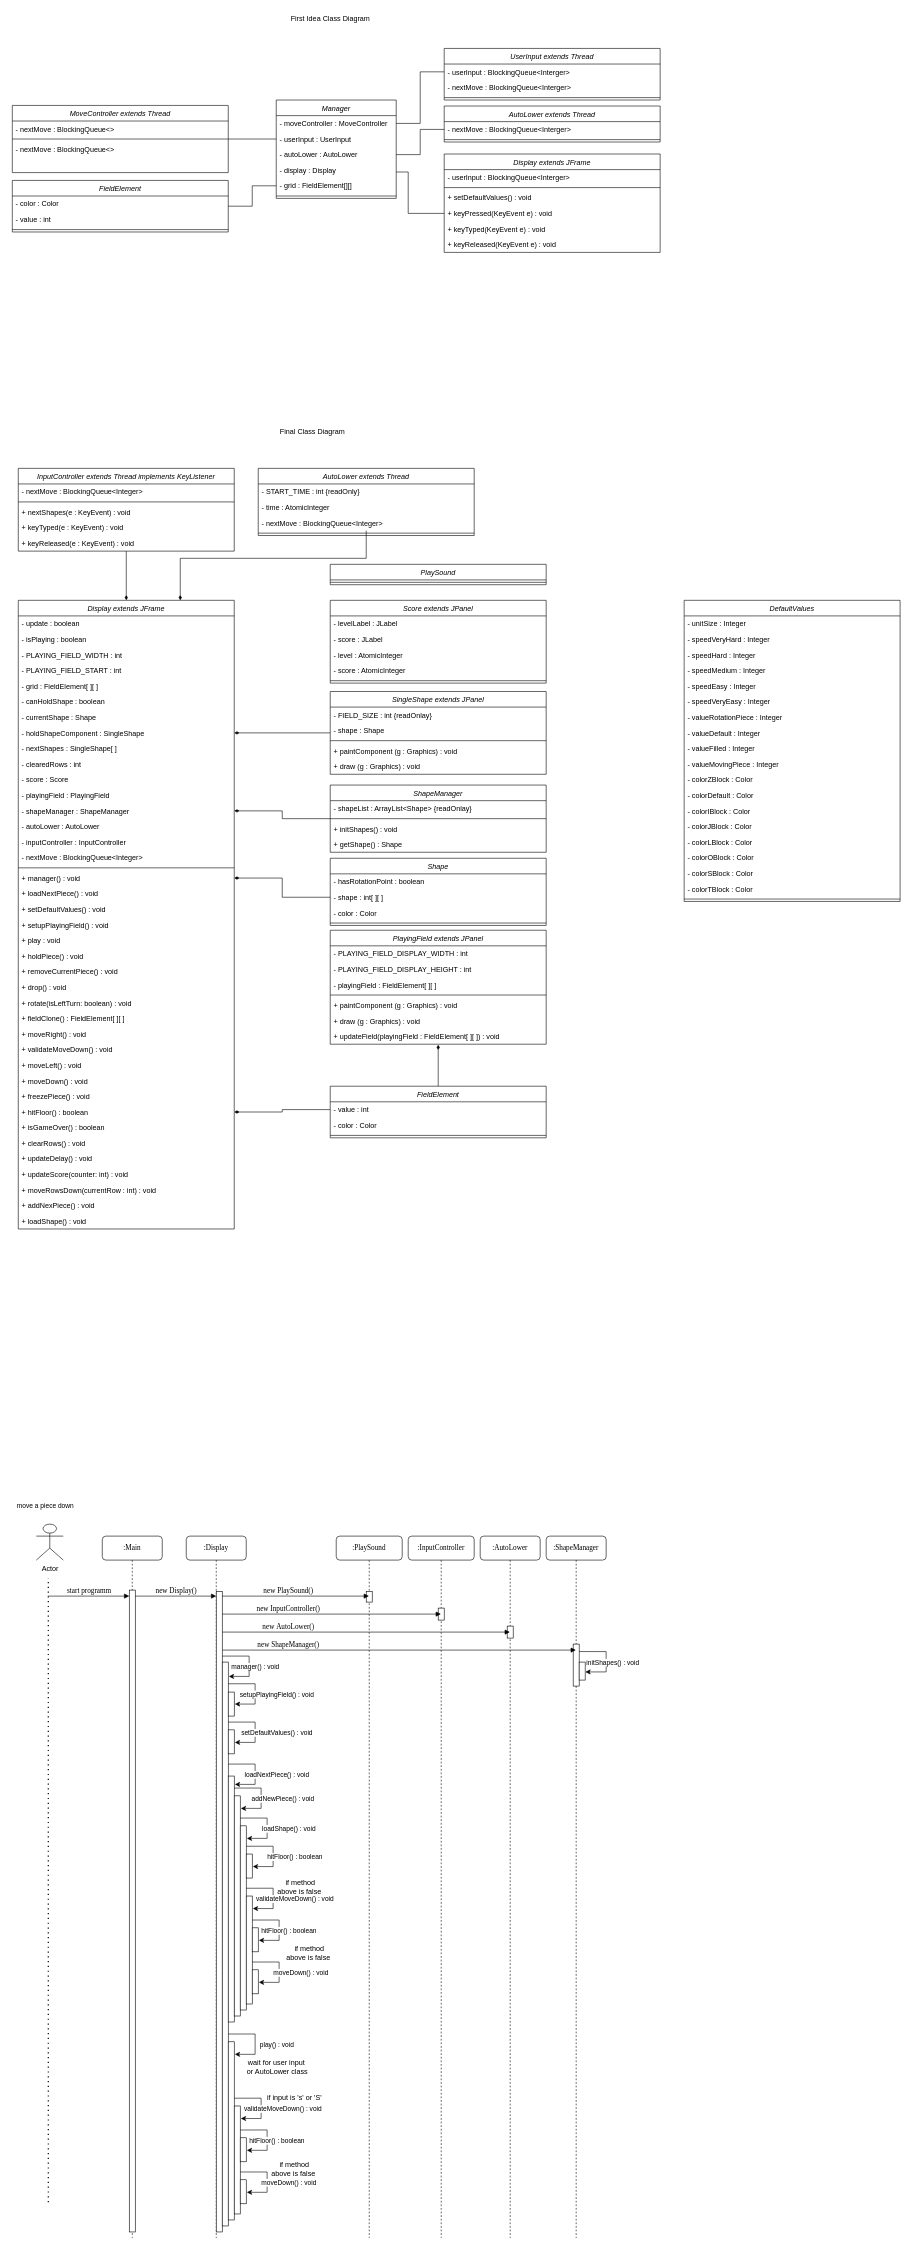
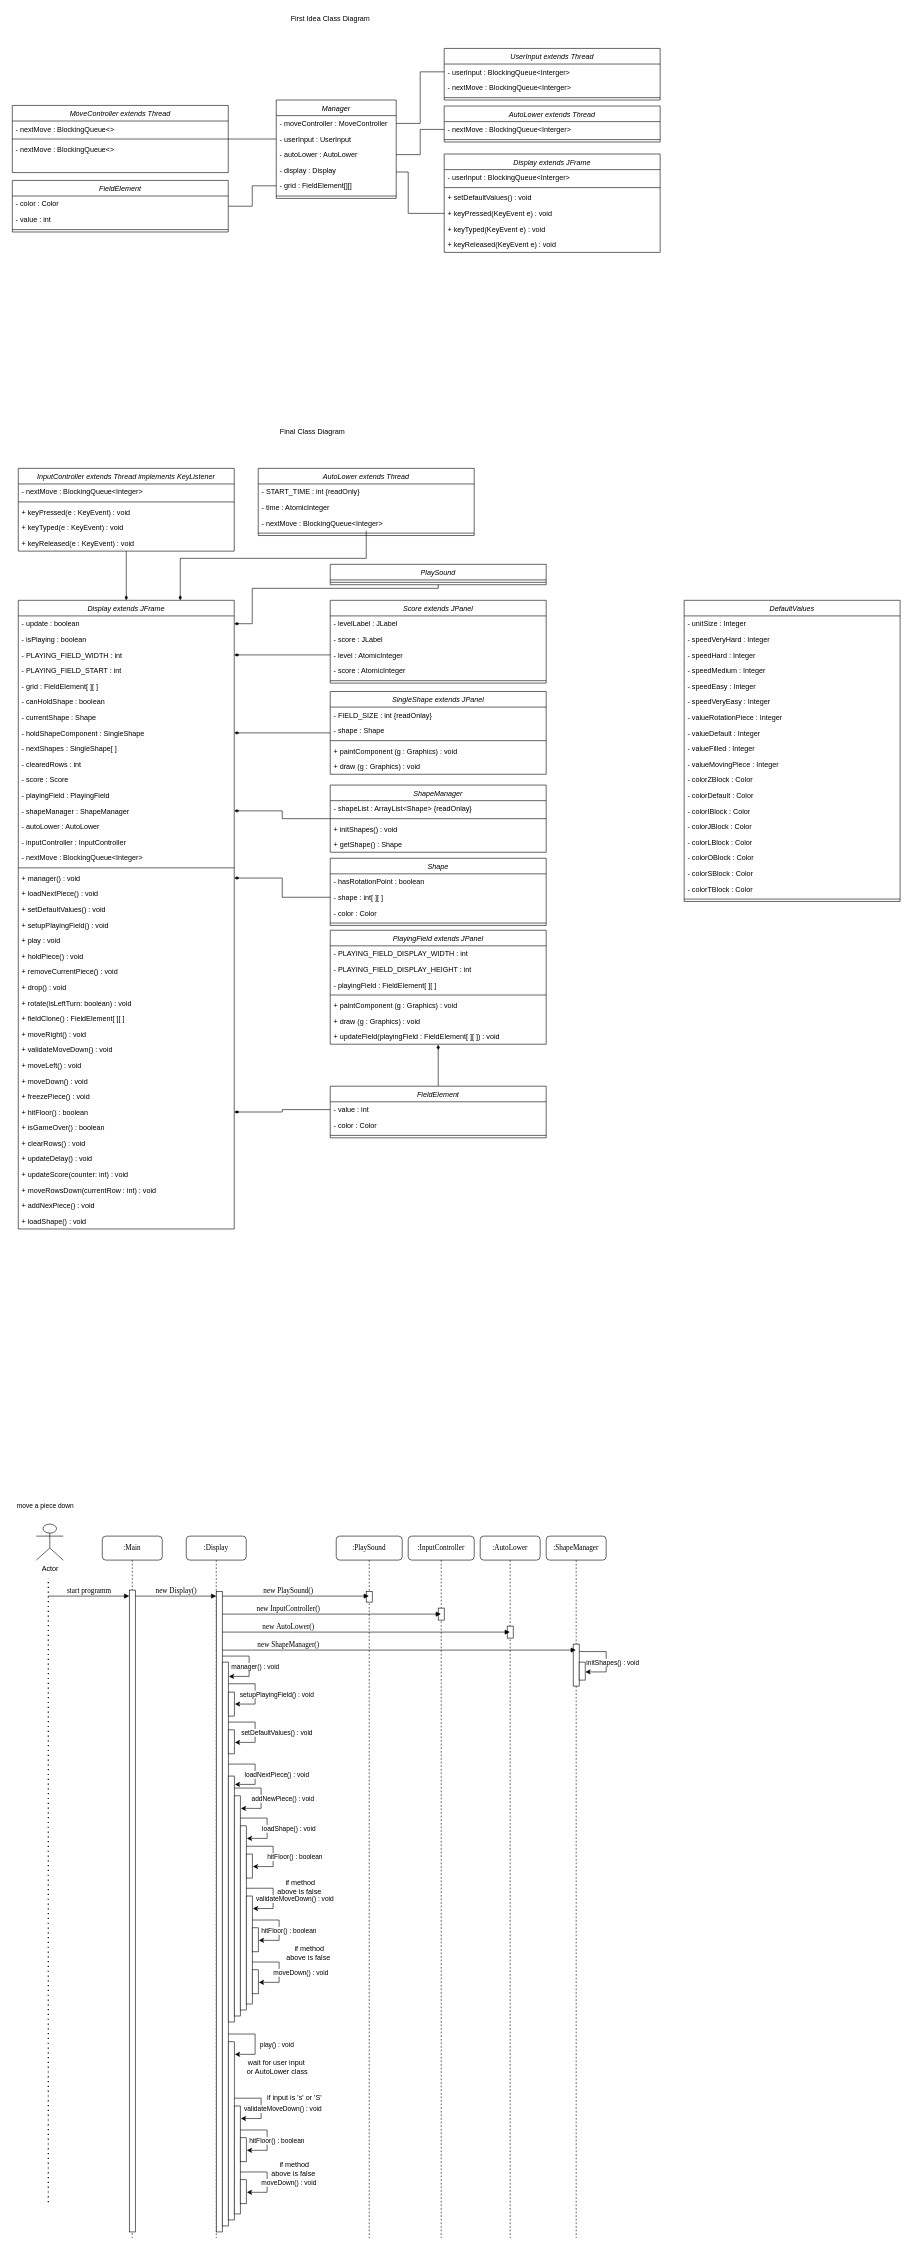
(81, 512) -> (81, 512)
none -> (252, 624)
none -> (240, 655)
